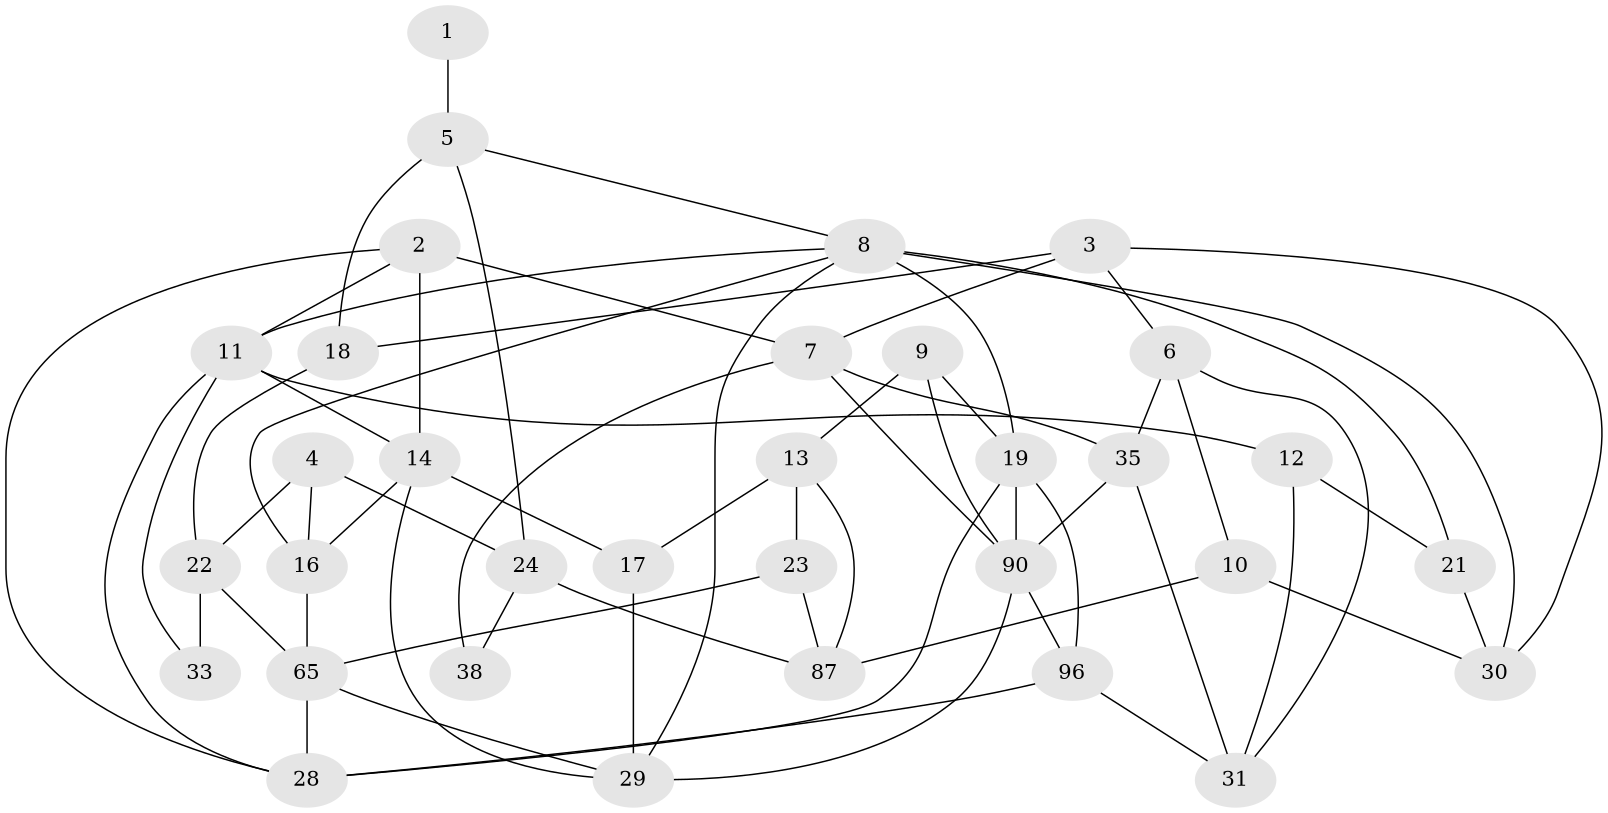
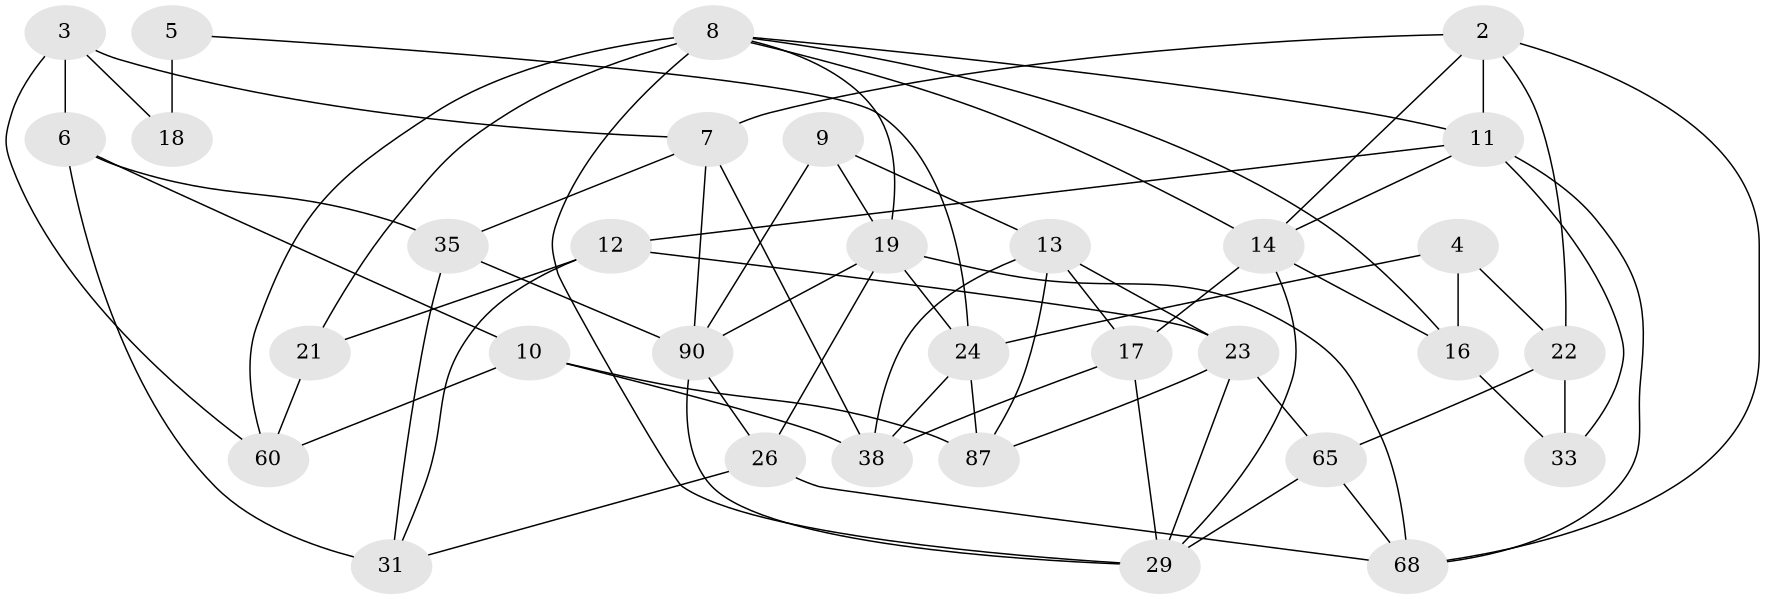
(448, 33) -> none
(656, 193) -> (999, 117)
none -> (931, 287)
none -> (928, 300)
none -> (917, 324)
none -> (712, 401)
none -> (1000, 403)
(213, 431) -> (1558, 200)
none -> (1199, 460)
(307, 620) -> (1511, 406)
(1072, 673) -> (765, 460)
(1495, 673) -> (268, 460)
(307, 780) -> (1408, 567)
